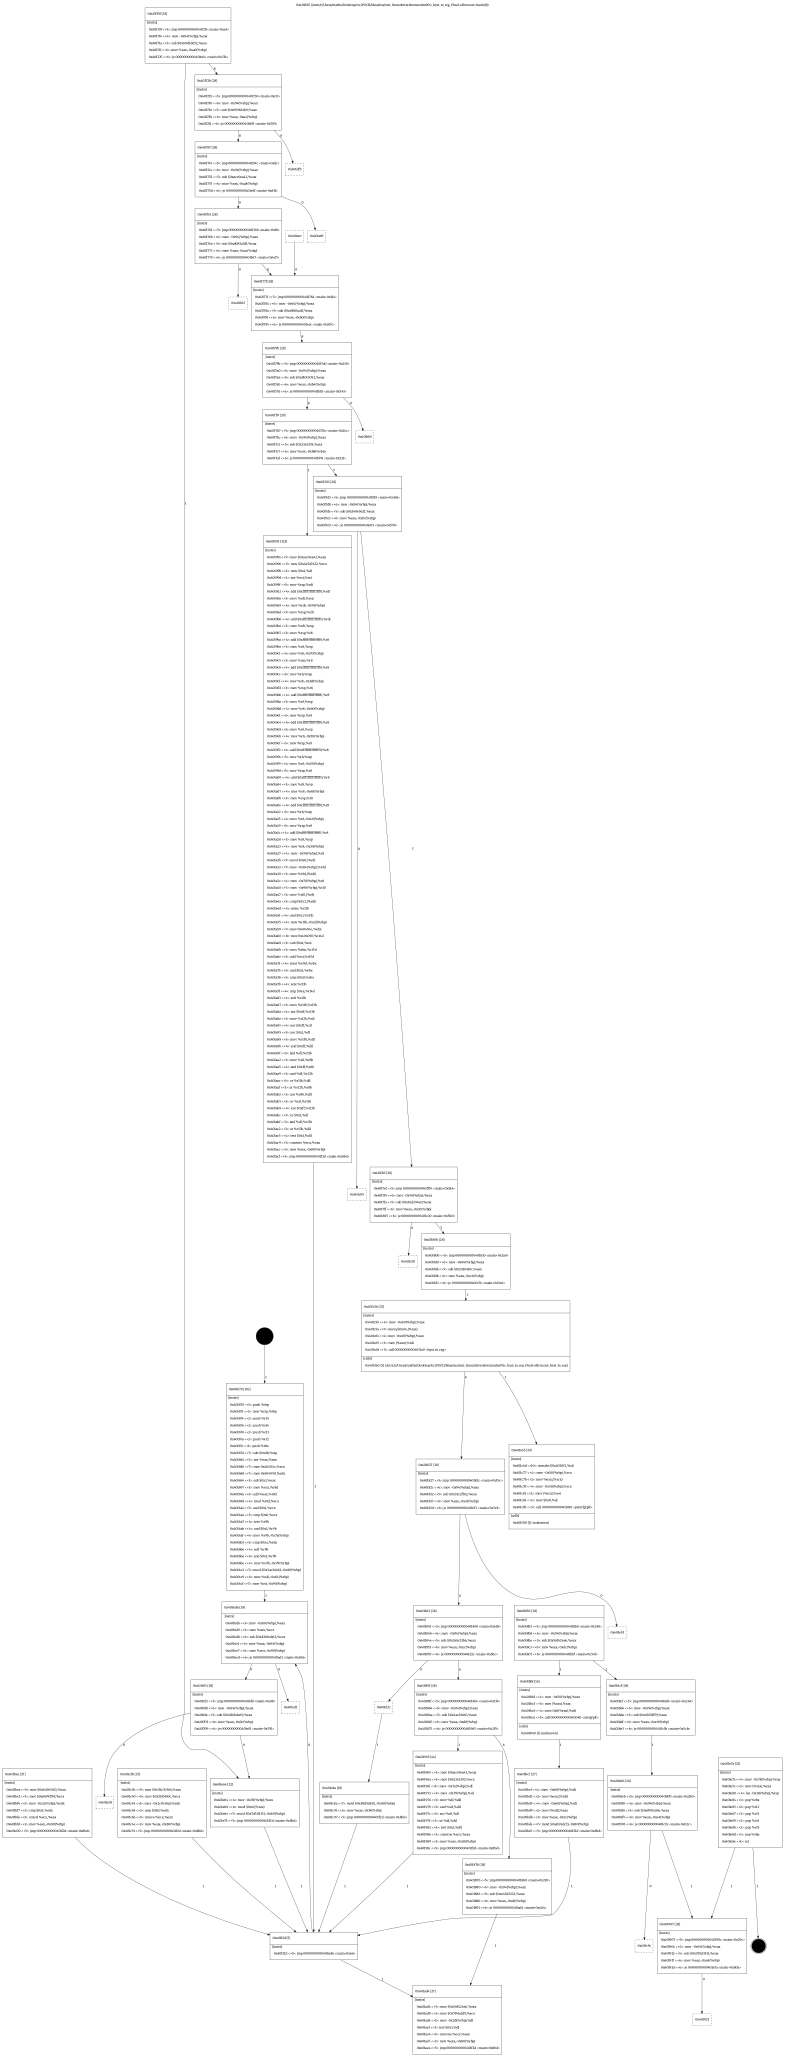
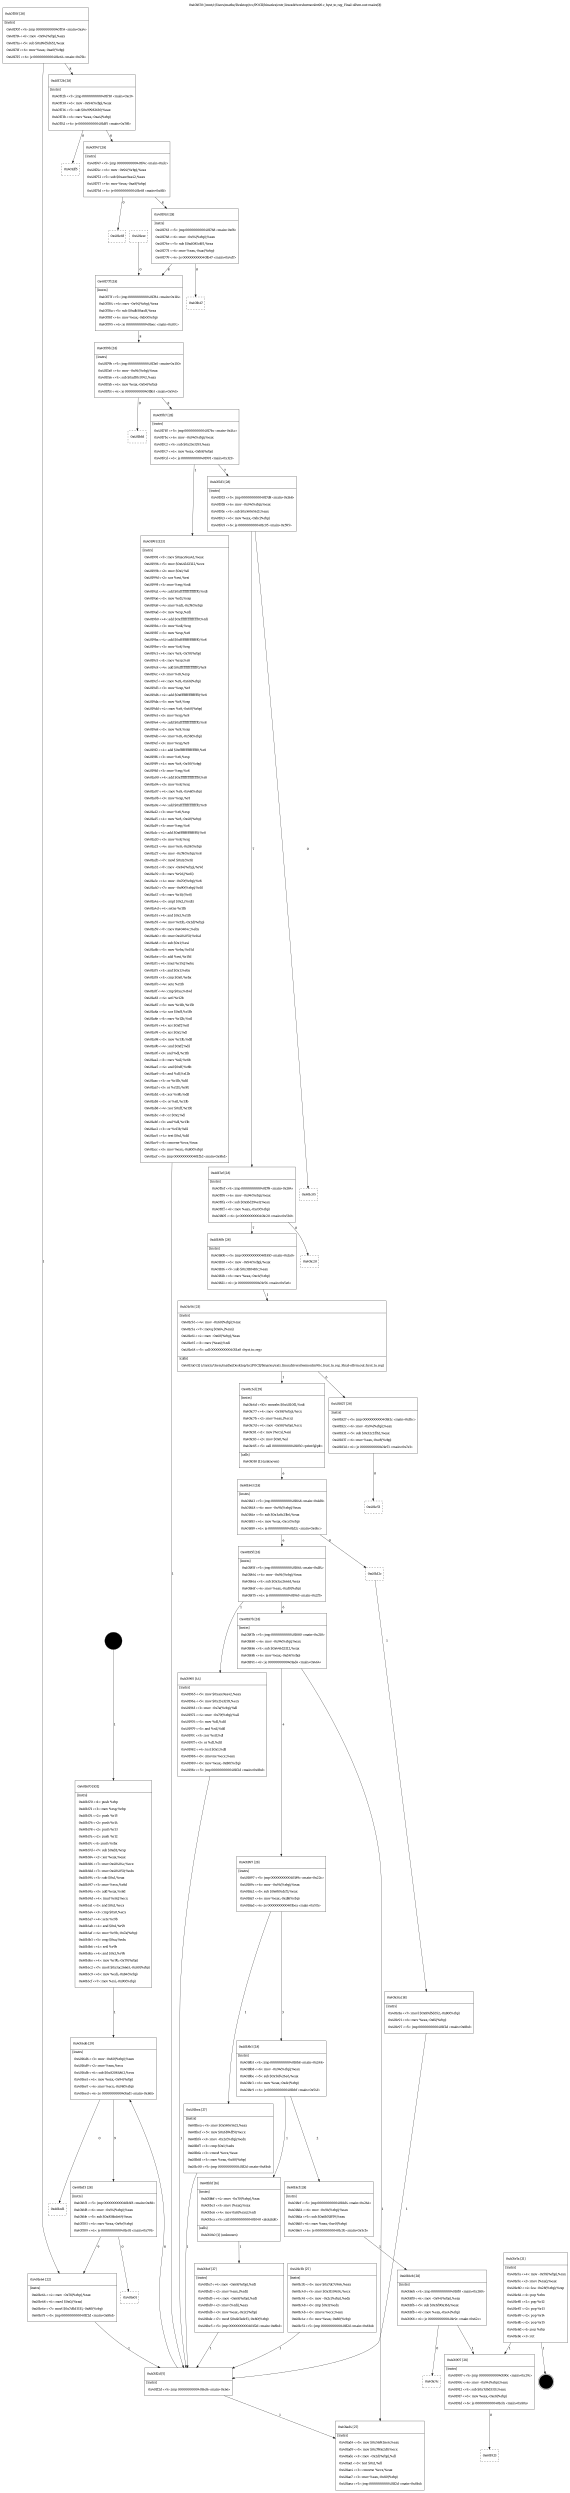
(459, 1559) -> (282, 1473)
none -> (281, 1884)
